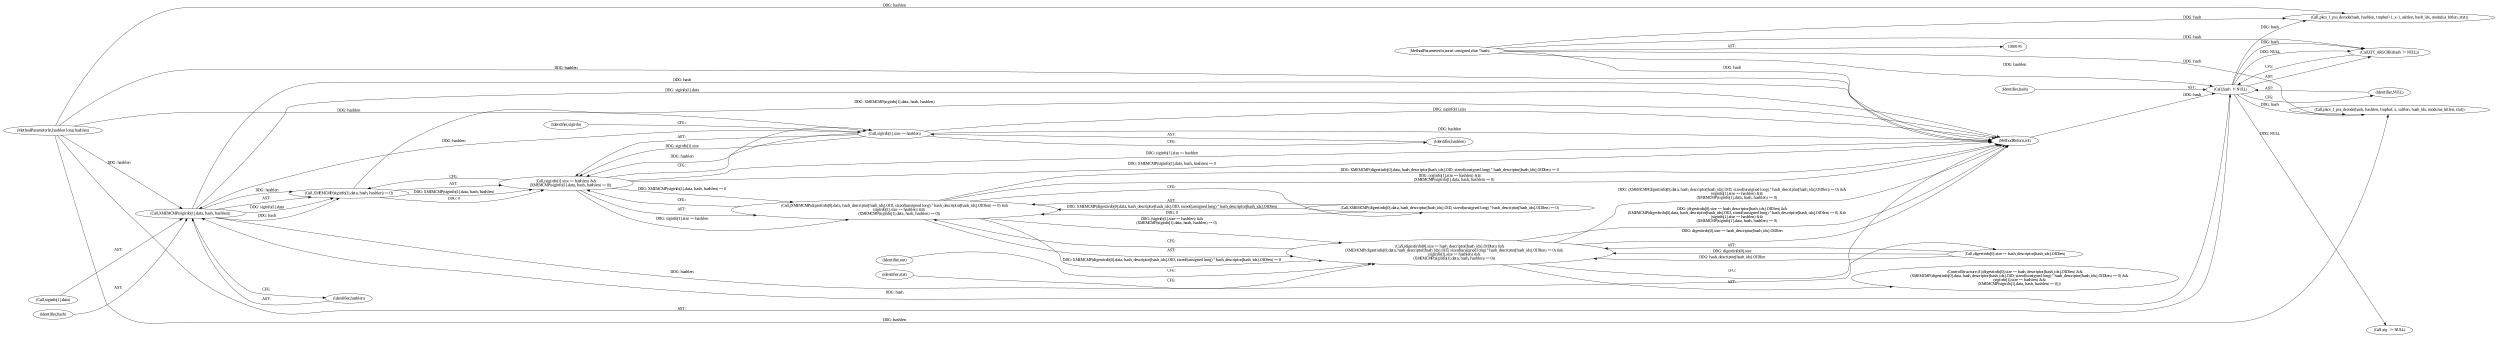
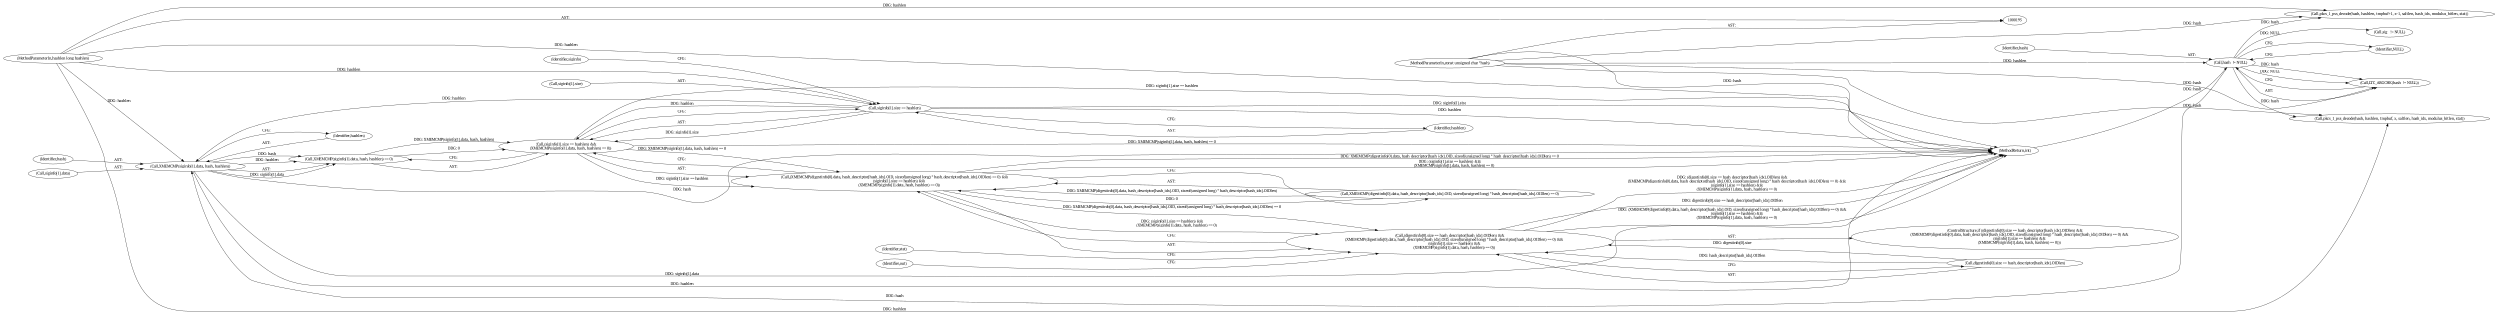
none -> (566, 84)
(2270, 88) -> (2270, 55)
(1163, 103) -> none
(1195, 311) -> (1029, 20)
